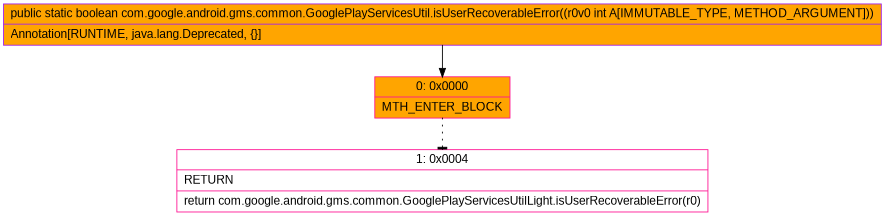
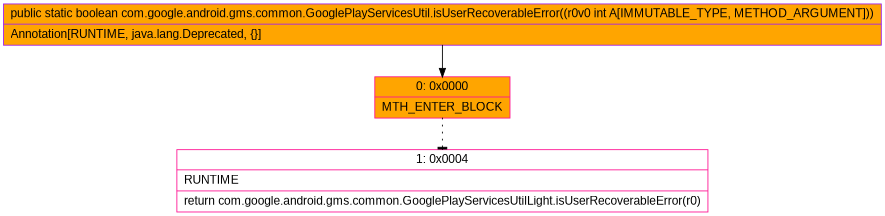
(209, 180) -> (212, 180)
